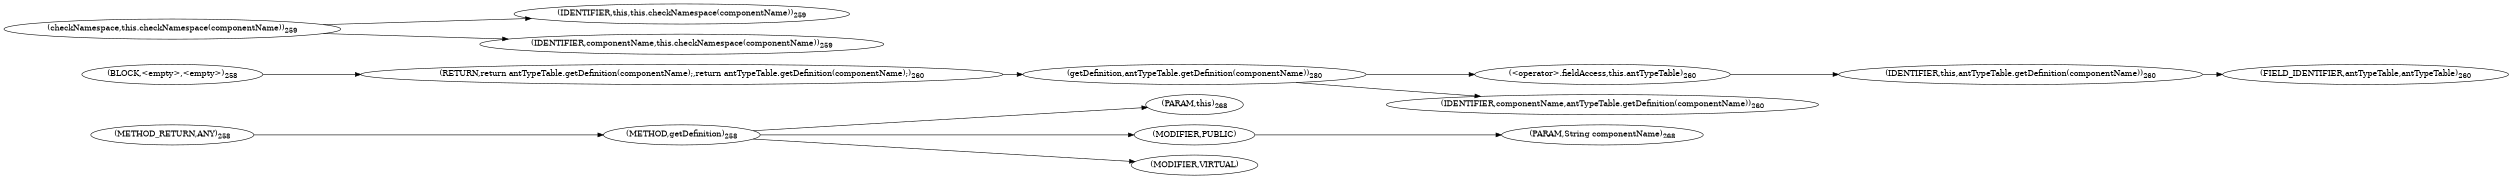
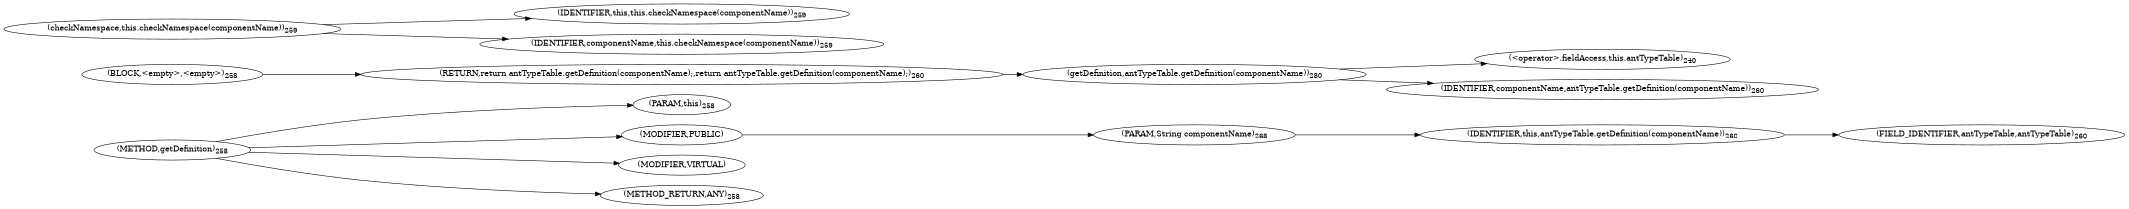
(1690, 74) -> (1690, 58)
(1782, 74) -> (1355, 135)
(1221, 104) -> (708, 104)
(426, 135) -> (405, 184)
